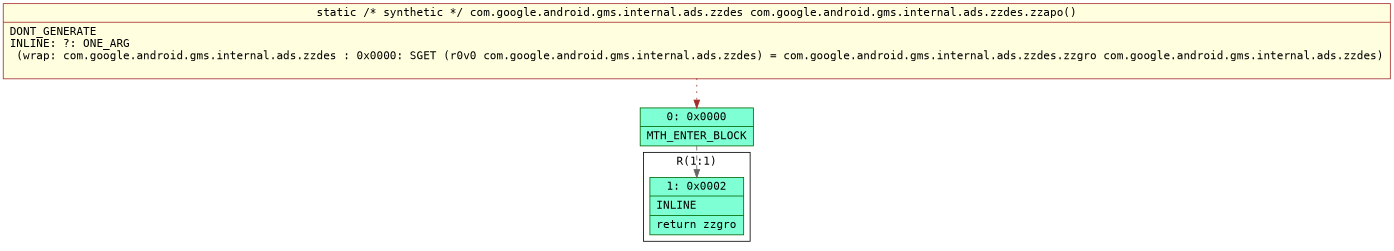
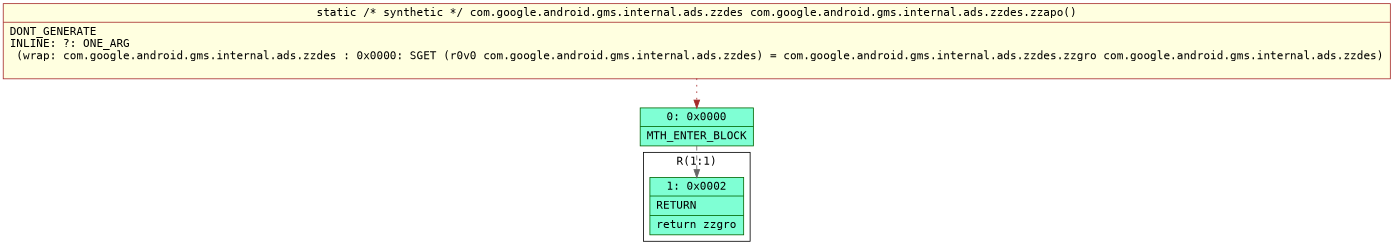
(677, 205) -> (677, 205)
